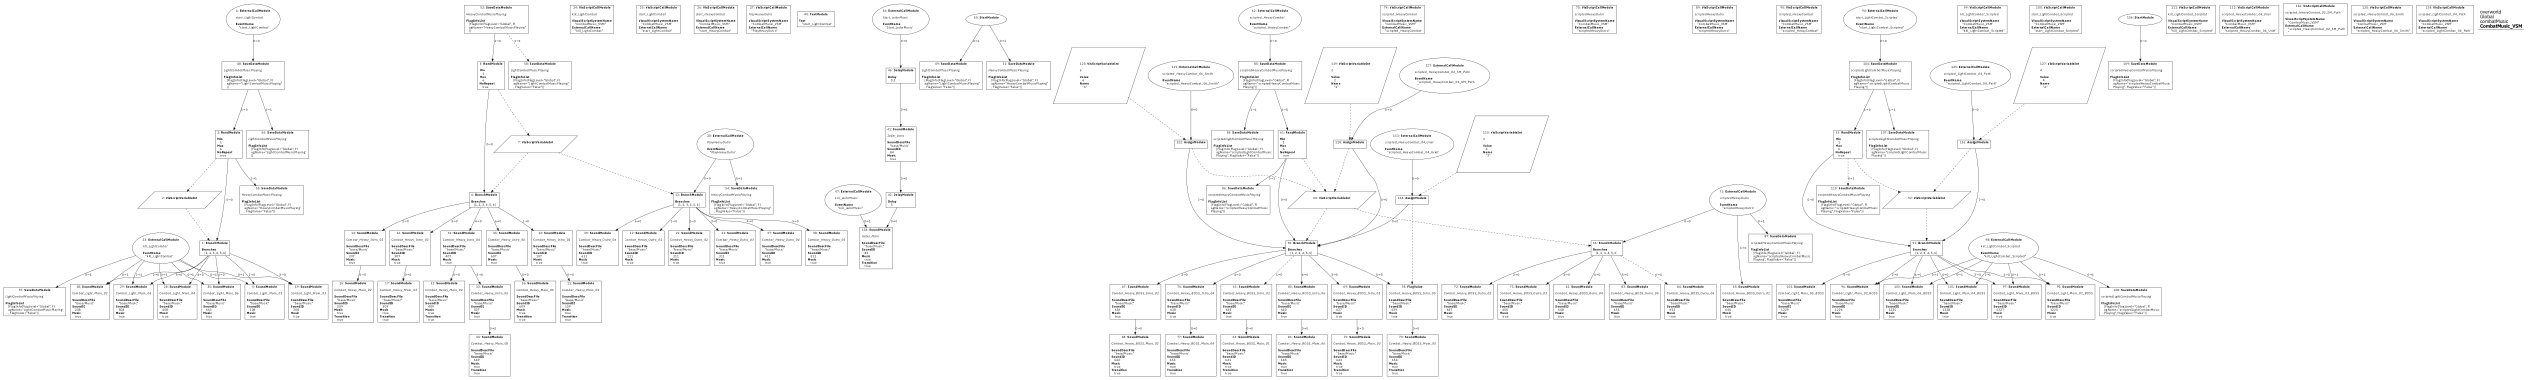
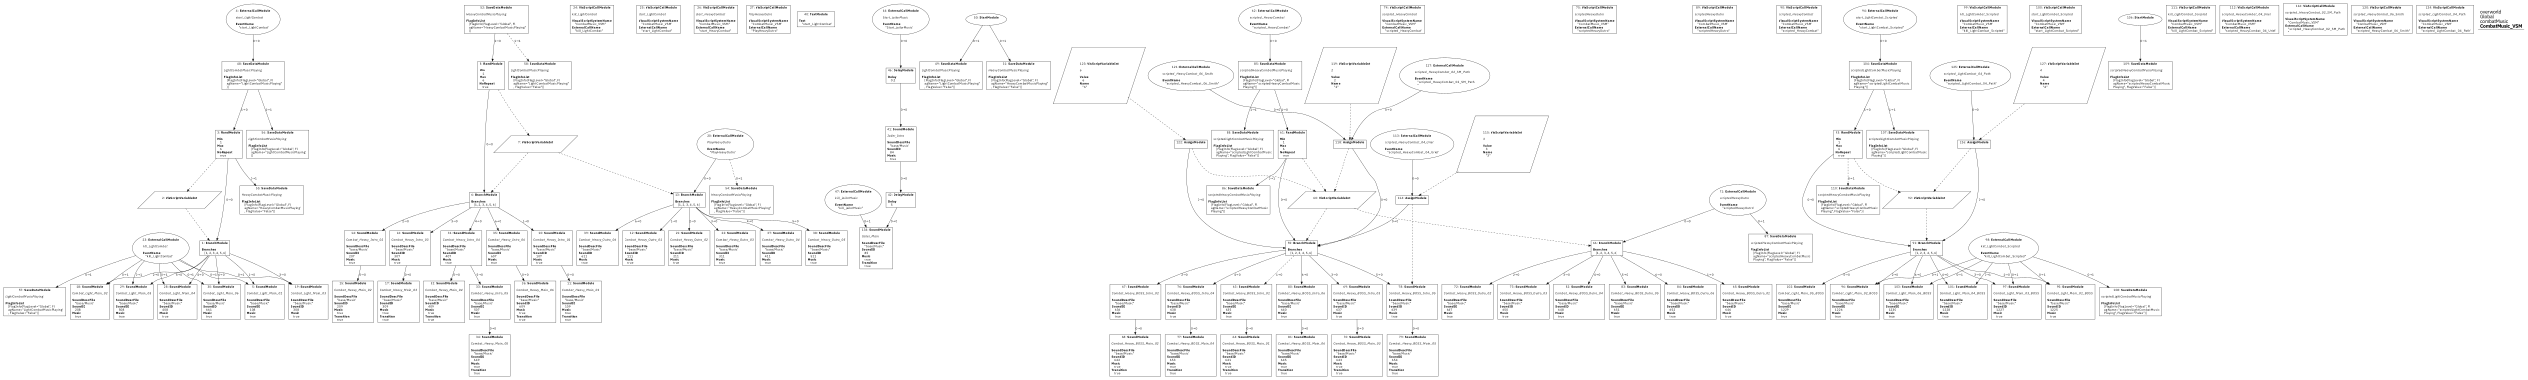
(1191, 114) -> (1278, 112)
(733, 171) -> (733, 171)
(1738, 249) -> (1674, 264)
(1643, 269) -> (1643, 269)
(1415, 287) -> (1415, 287)
